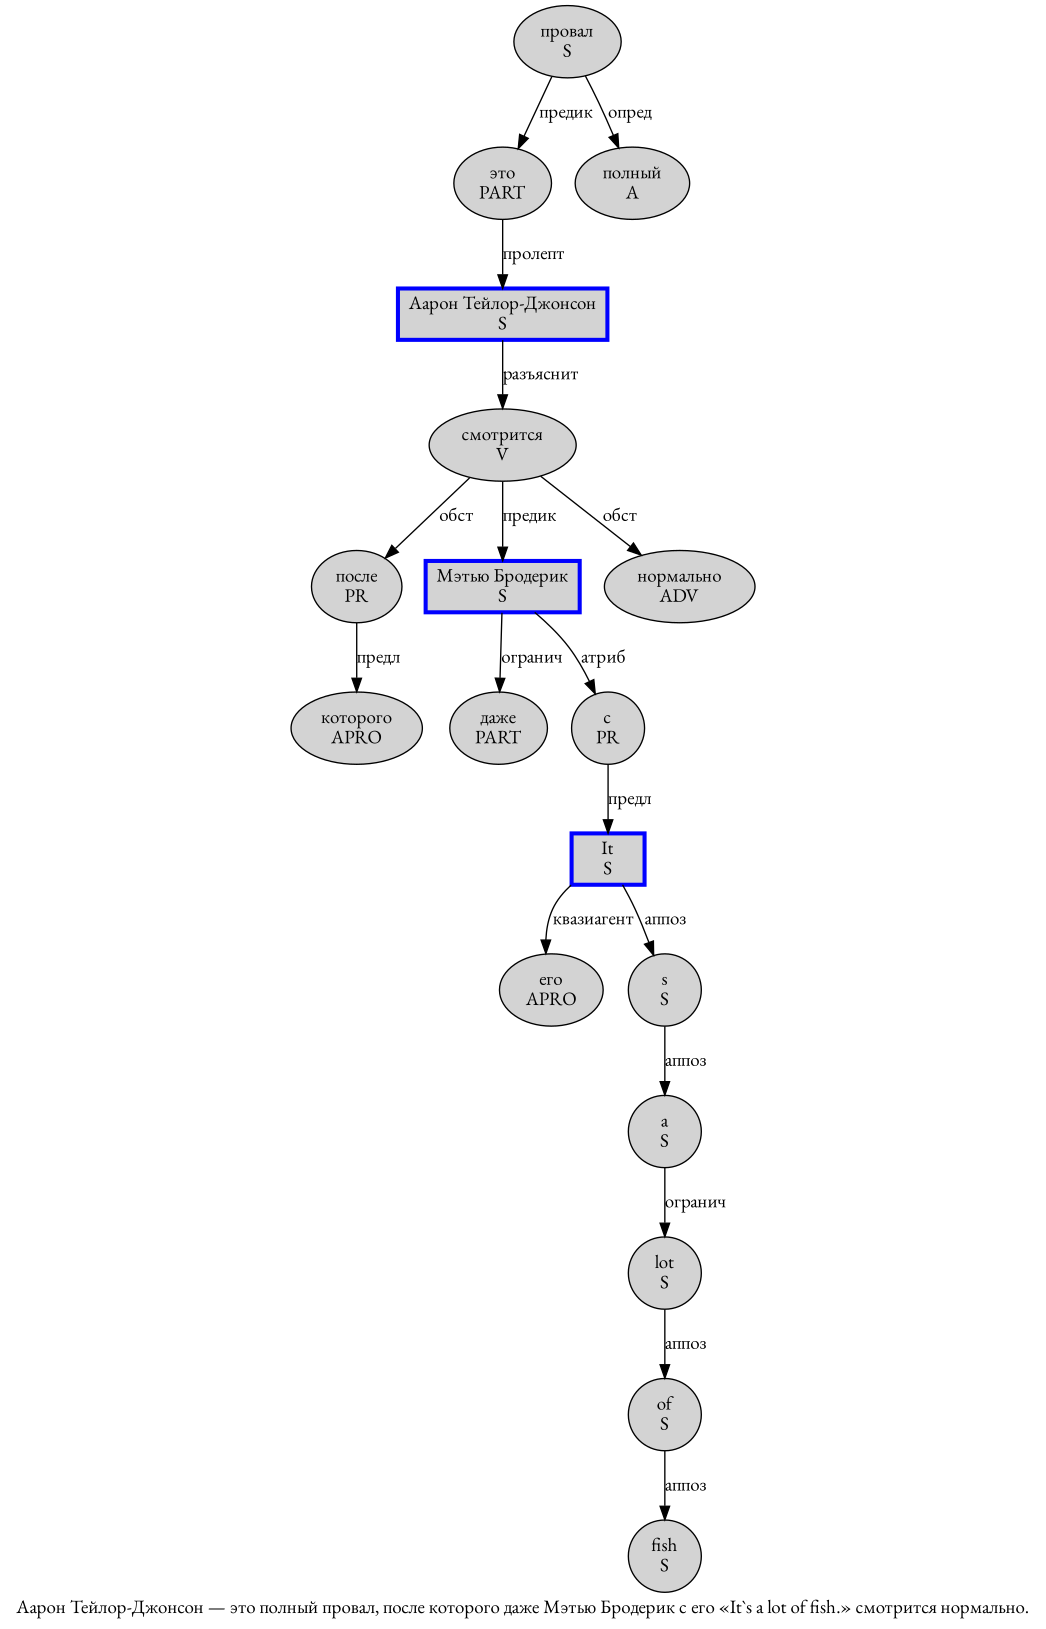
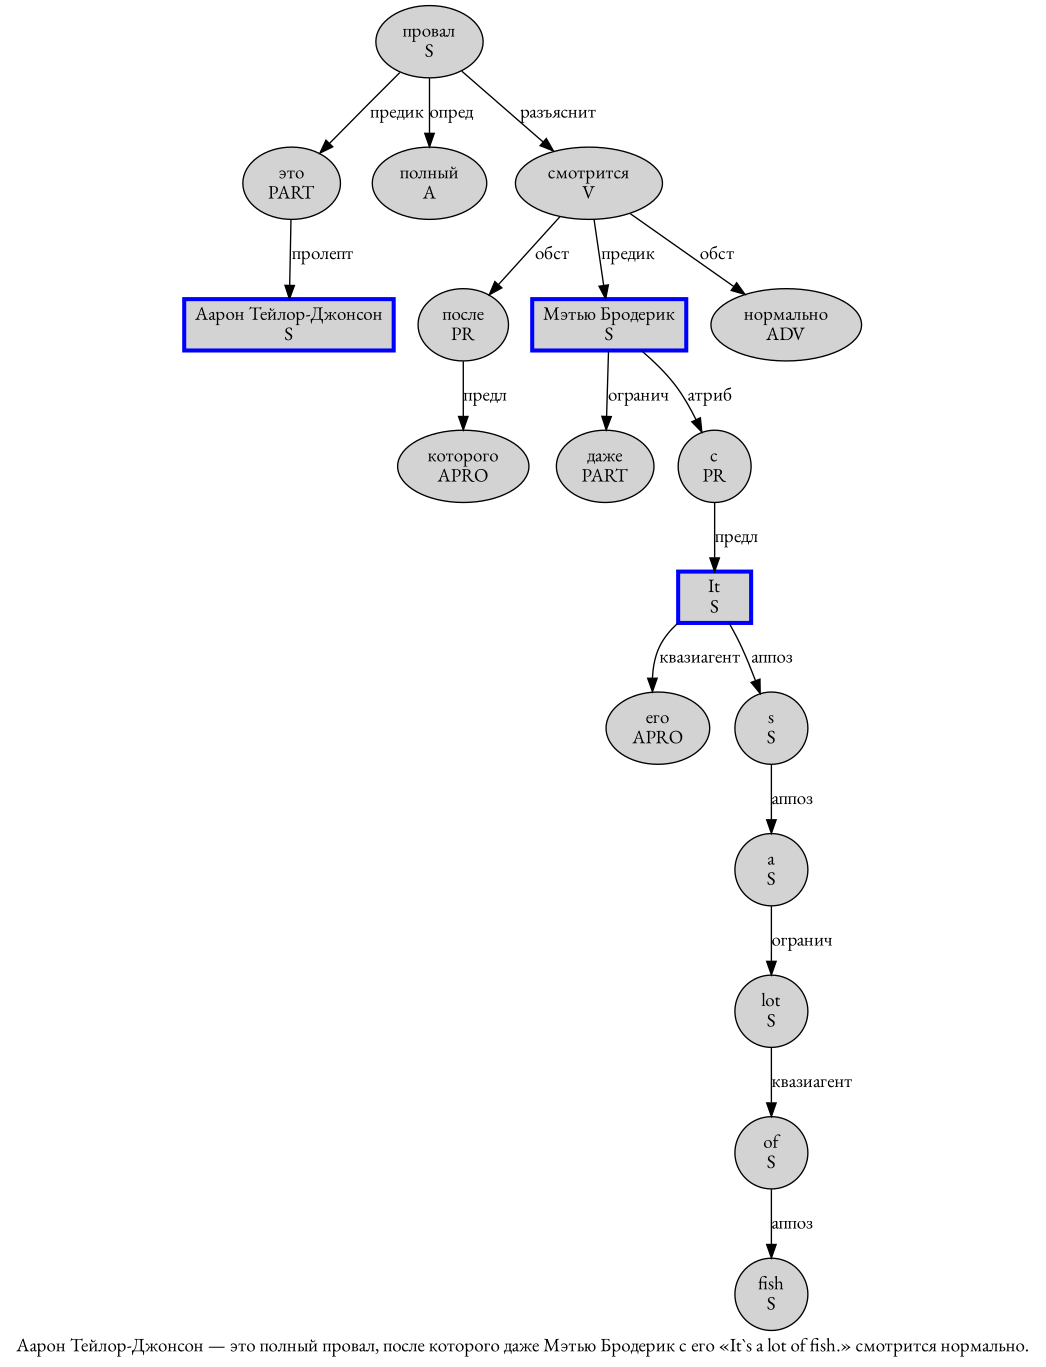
(503, 367) -> (502, 107)
(686, 1344) -> (813, 1082)
